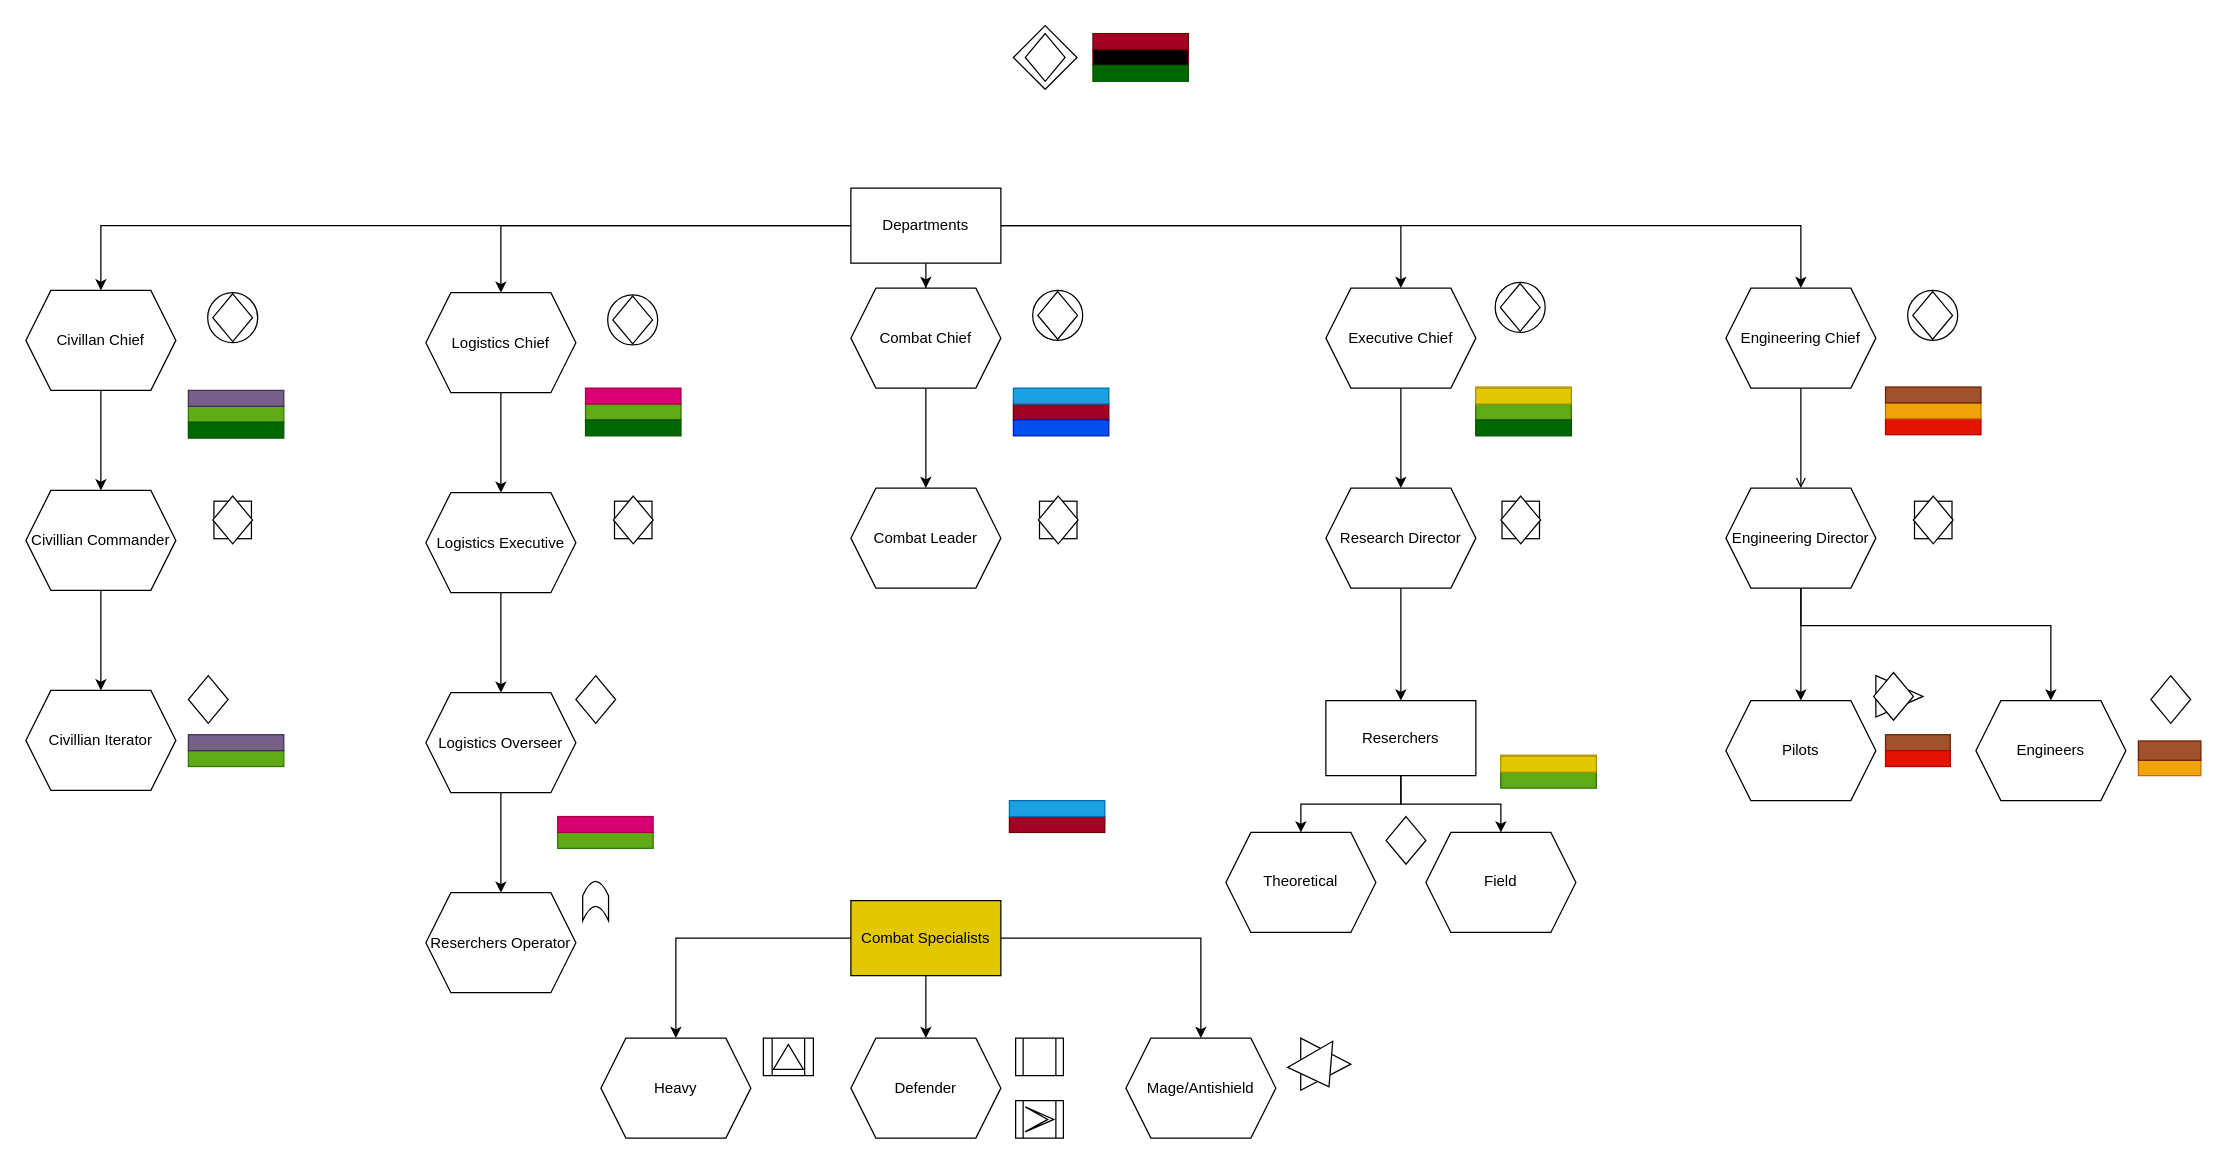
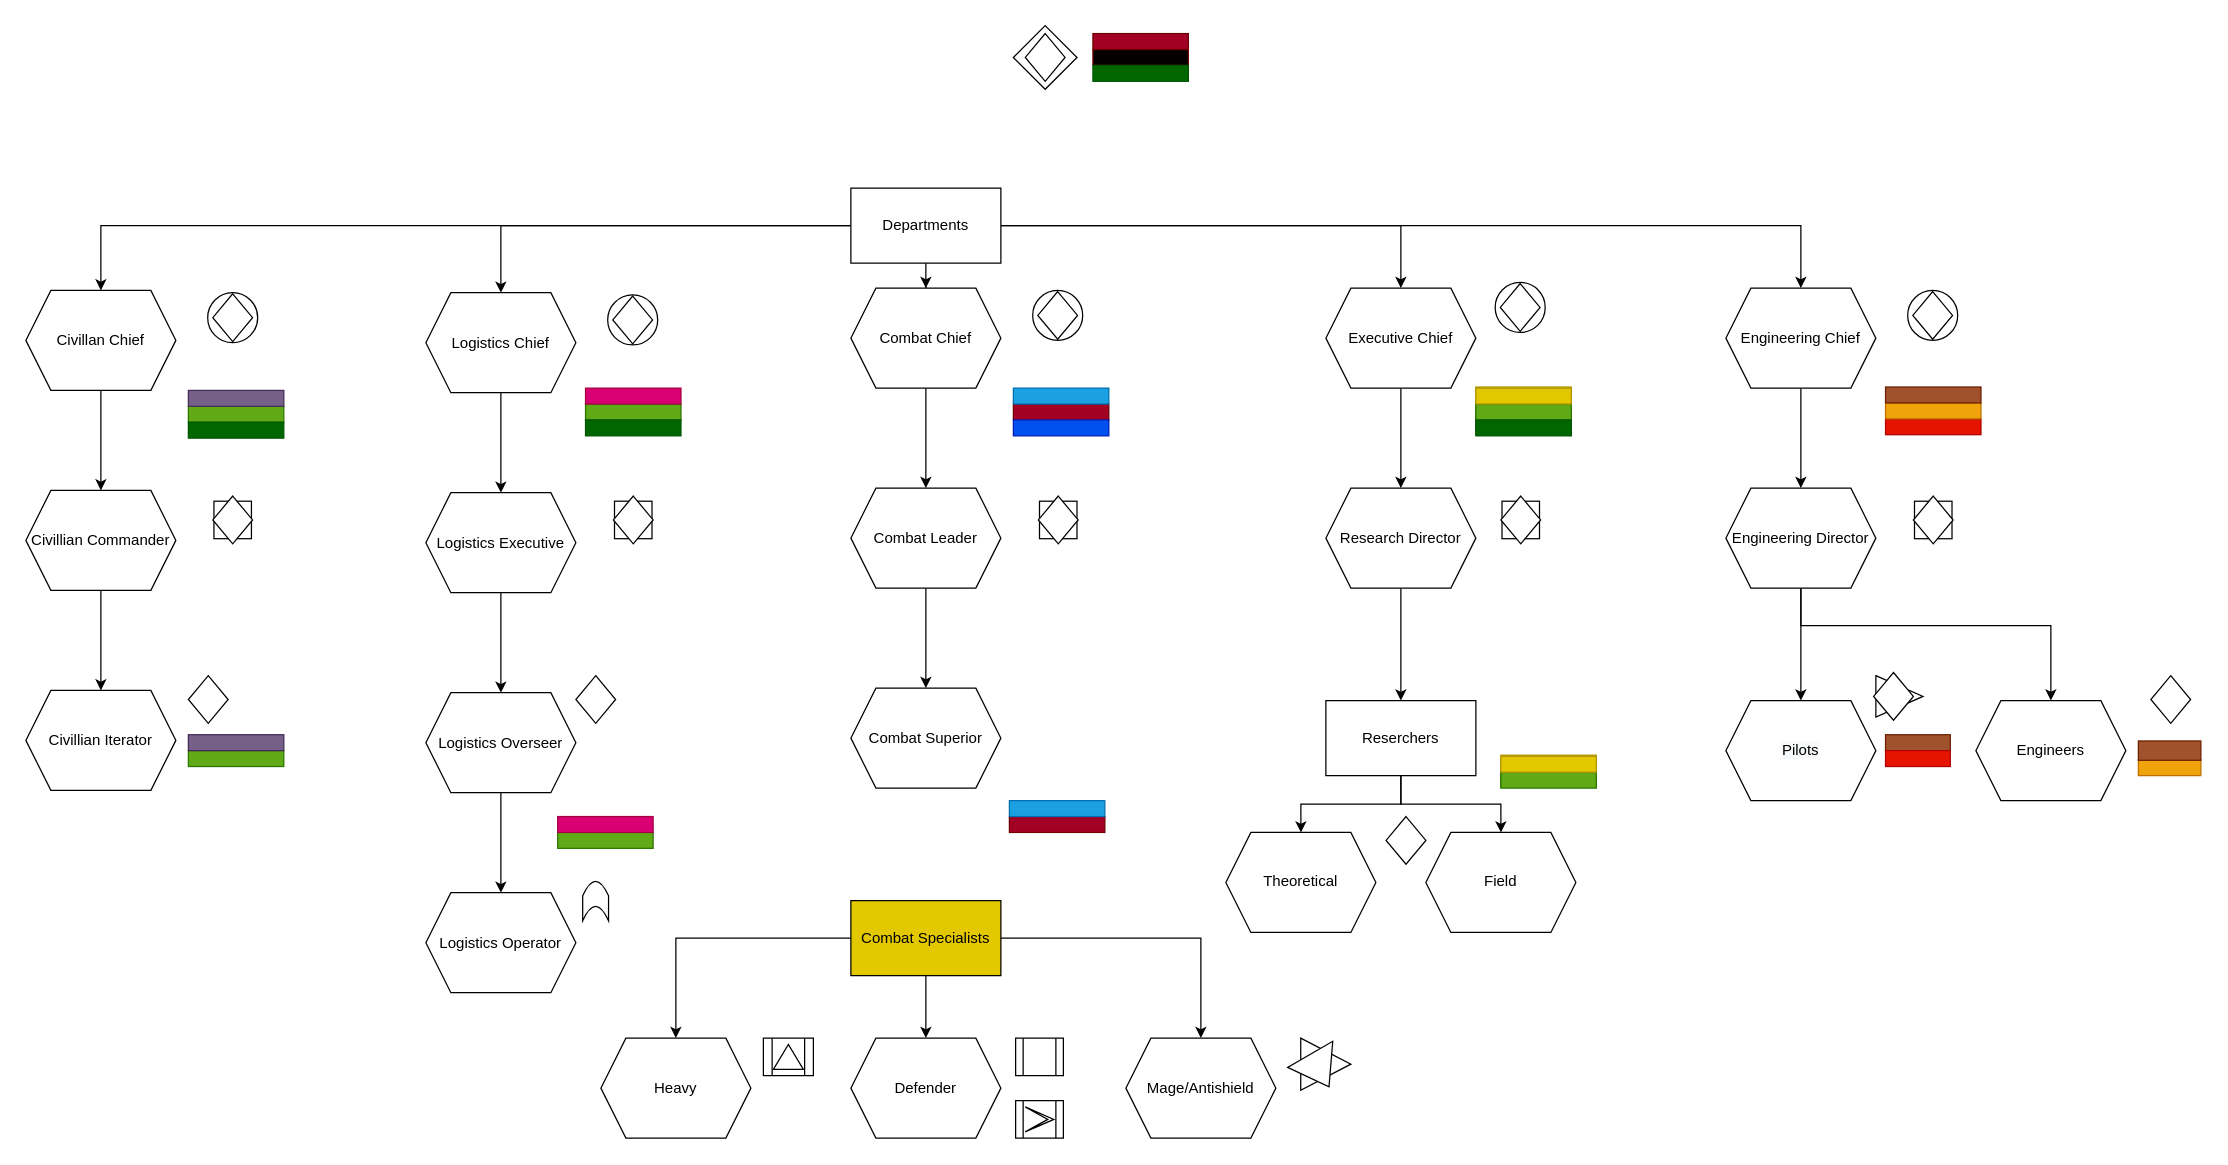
(1801, 480) -> (1801, 478)
none -> (926, 634)
none -> (926, 738)
(501, 943) -> (501, 943)
